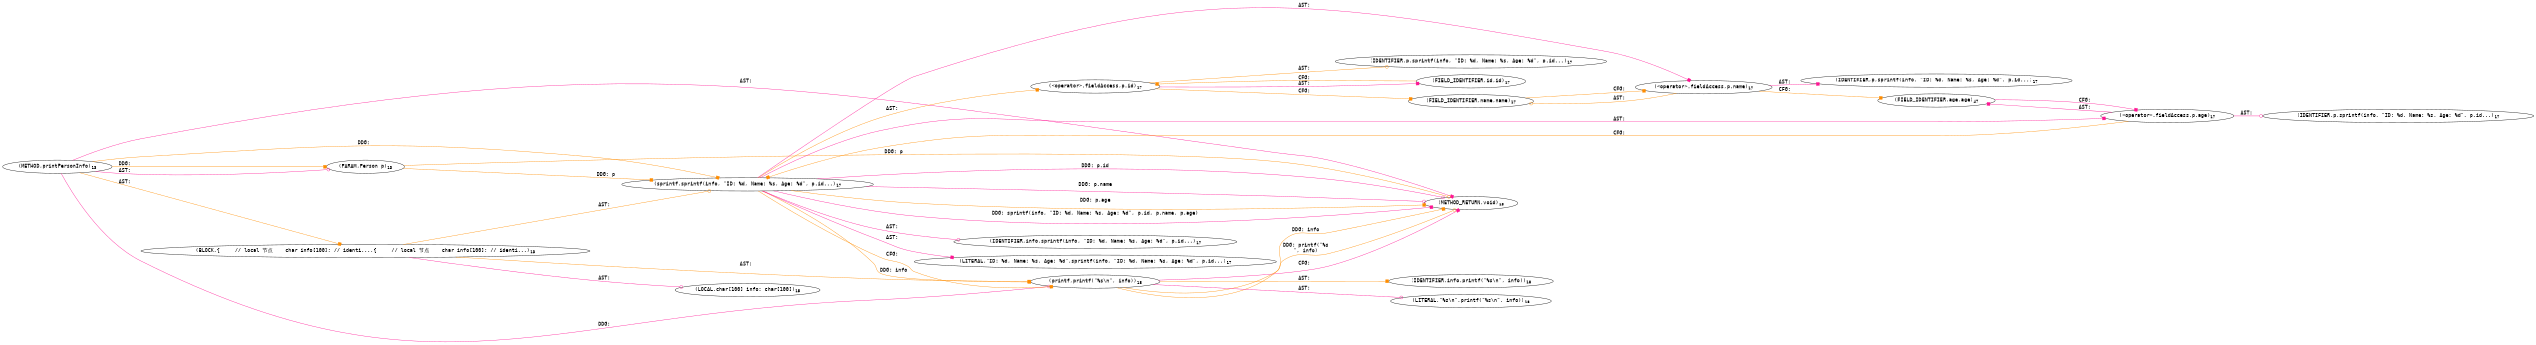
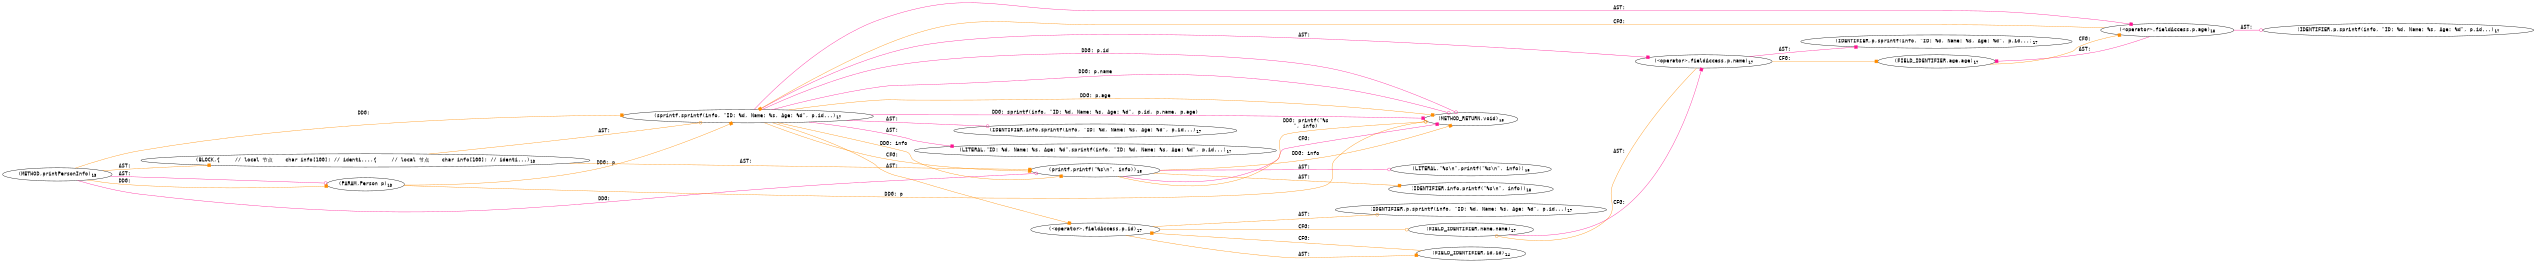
(1508, 81) -> (1508, 253)
(1288, 87) -> (1269, 256)
(762, 89) -> none
(1282, 94) -> (1283, 230)
(1584, 94) -> (1638, 195)
(1976, 100) -> (1976, 61)
(2064, 102) -> (2065, 54)
(2213, 115) -> (2213, 30)
(748, 290) -> none
